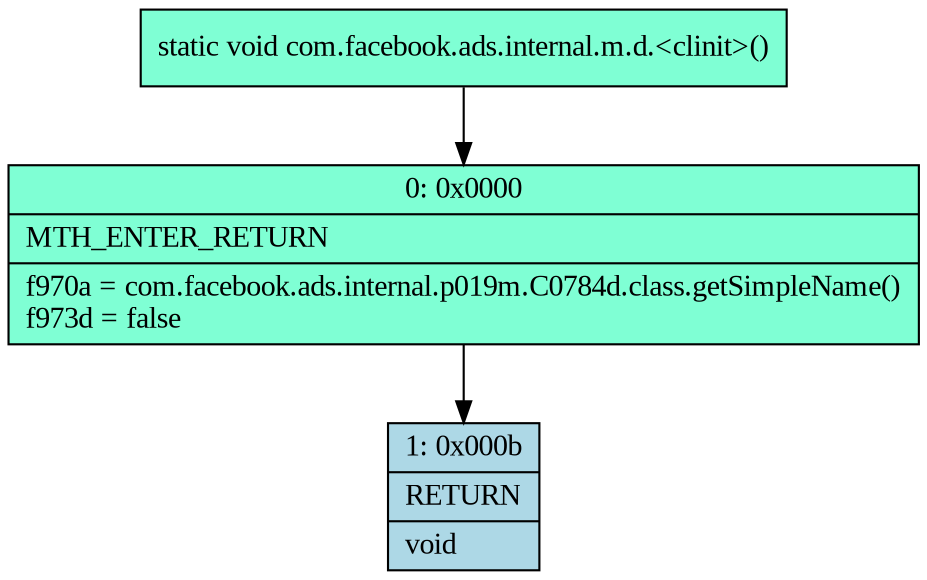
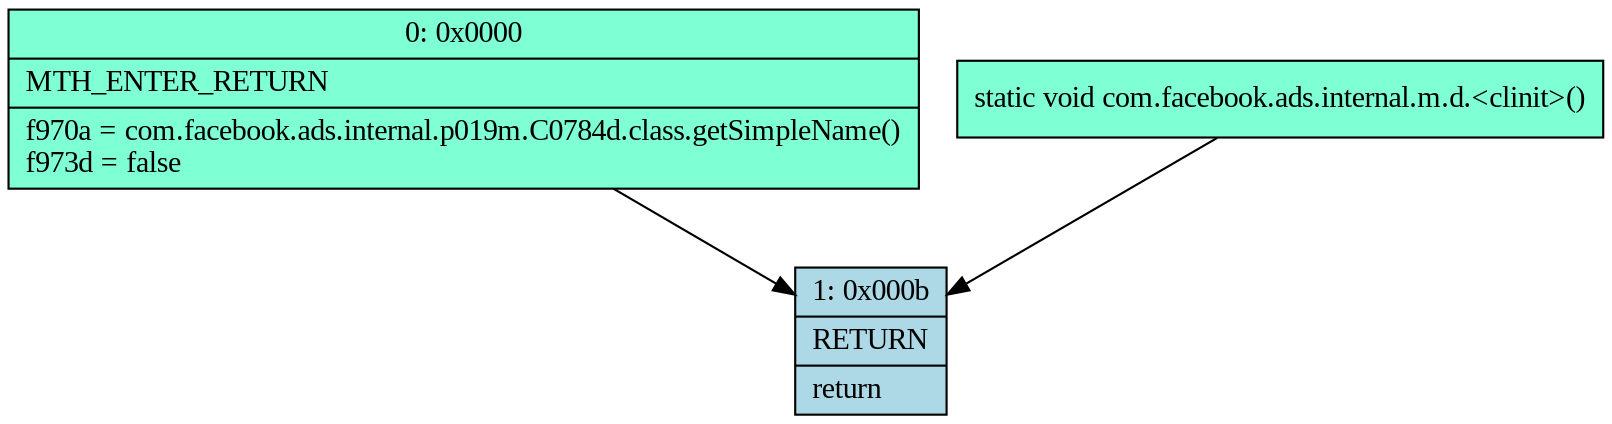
(464, 115) -> (1092, 211)
(432, 545) -> (847, 389)
